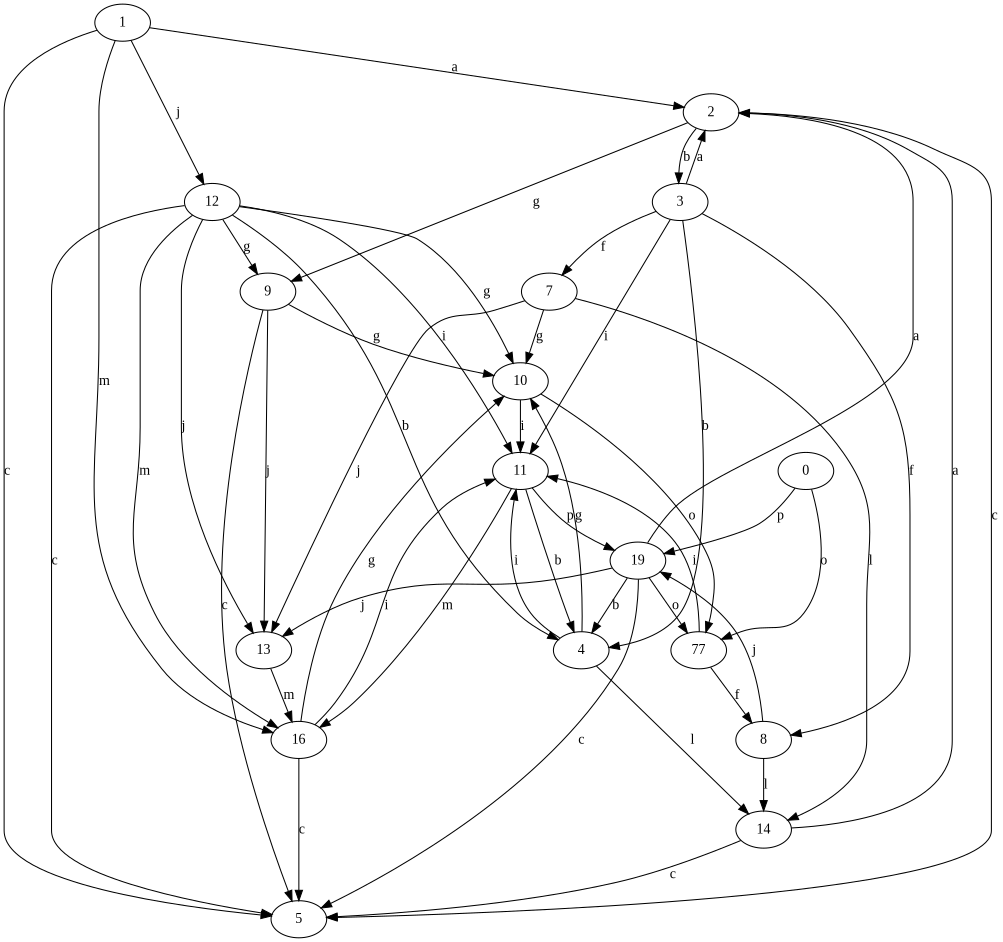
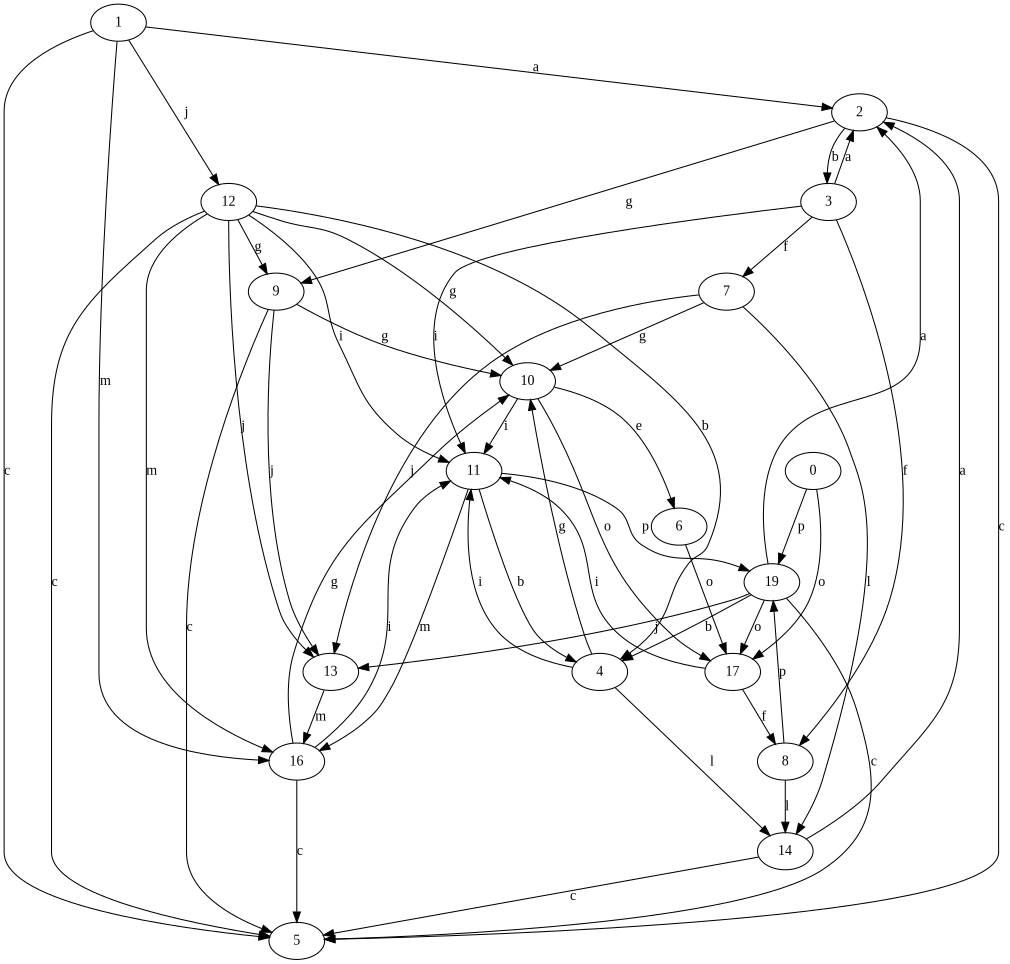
(703, 454) -> none
none -> (679, 527)
(699, 650) -> (733, 672)
(754, 650) -> (783, 672)
